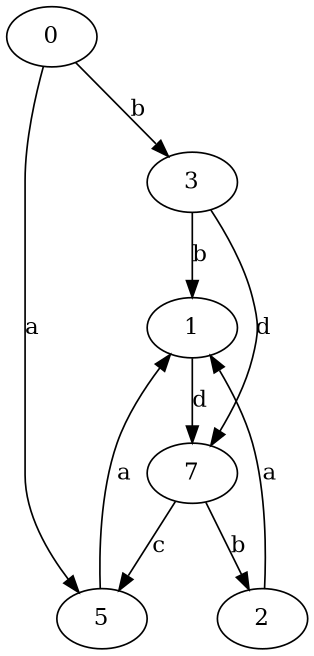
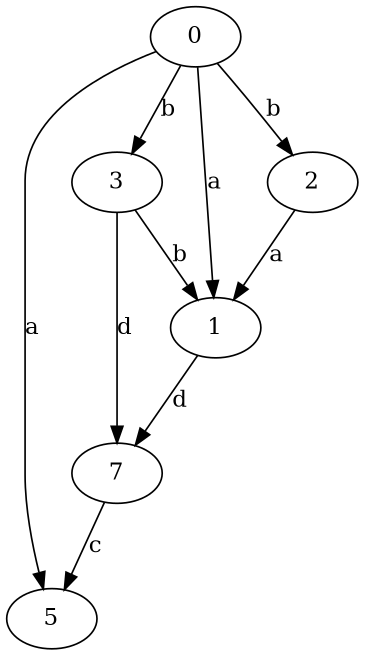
(109, 472) -> (205, 174)
(224, 538) -> (250, 102)
